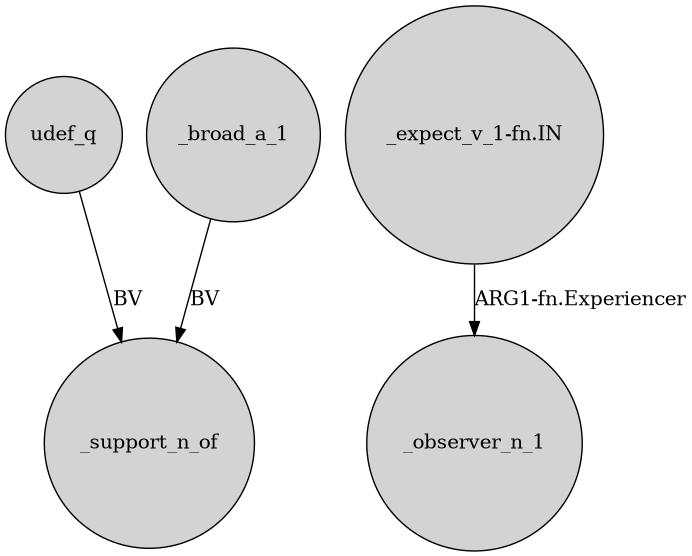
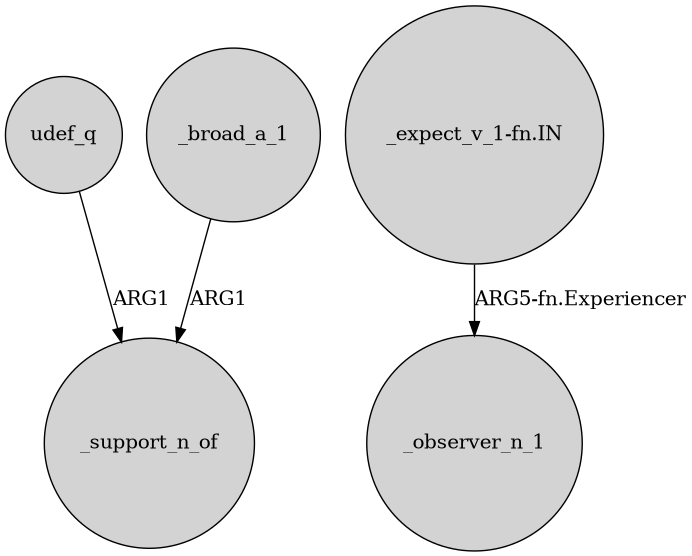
(128, 300) -> (142, 300)
(205, 300) -> (219, 300)
(580, 300) -> (580, 300)
